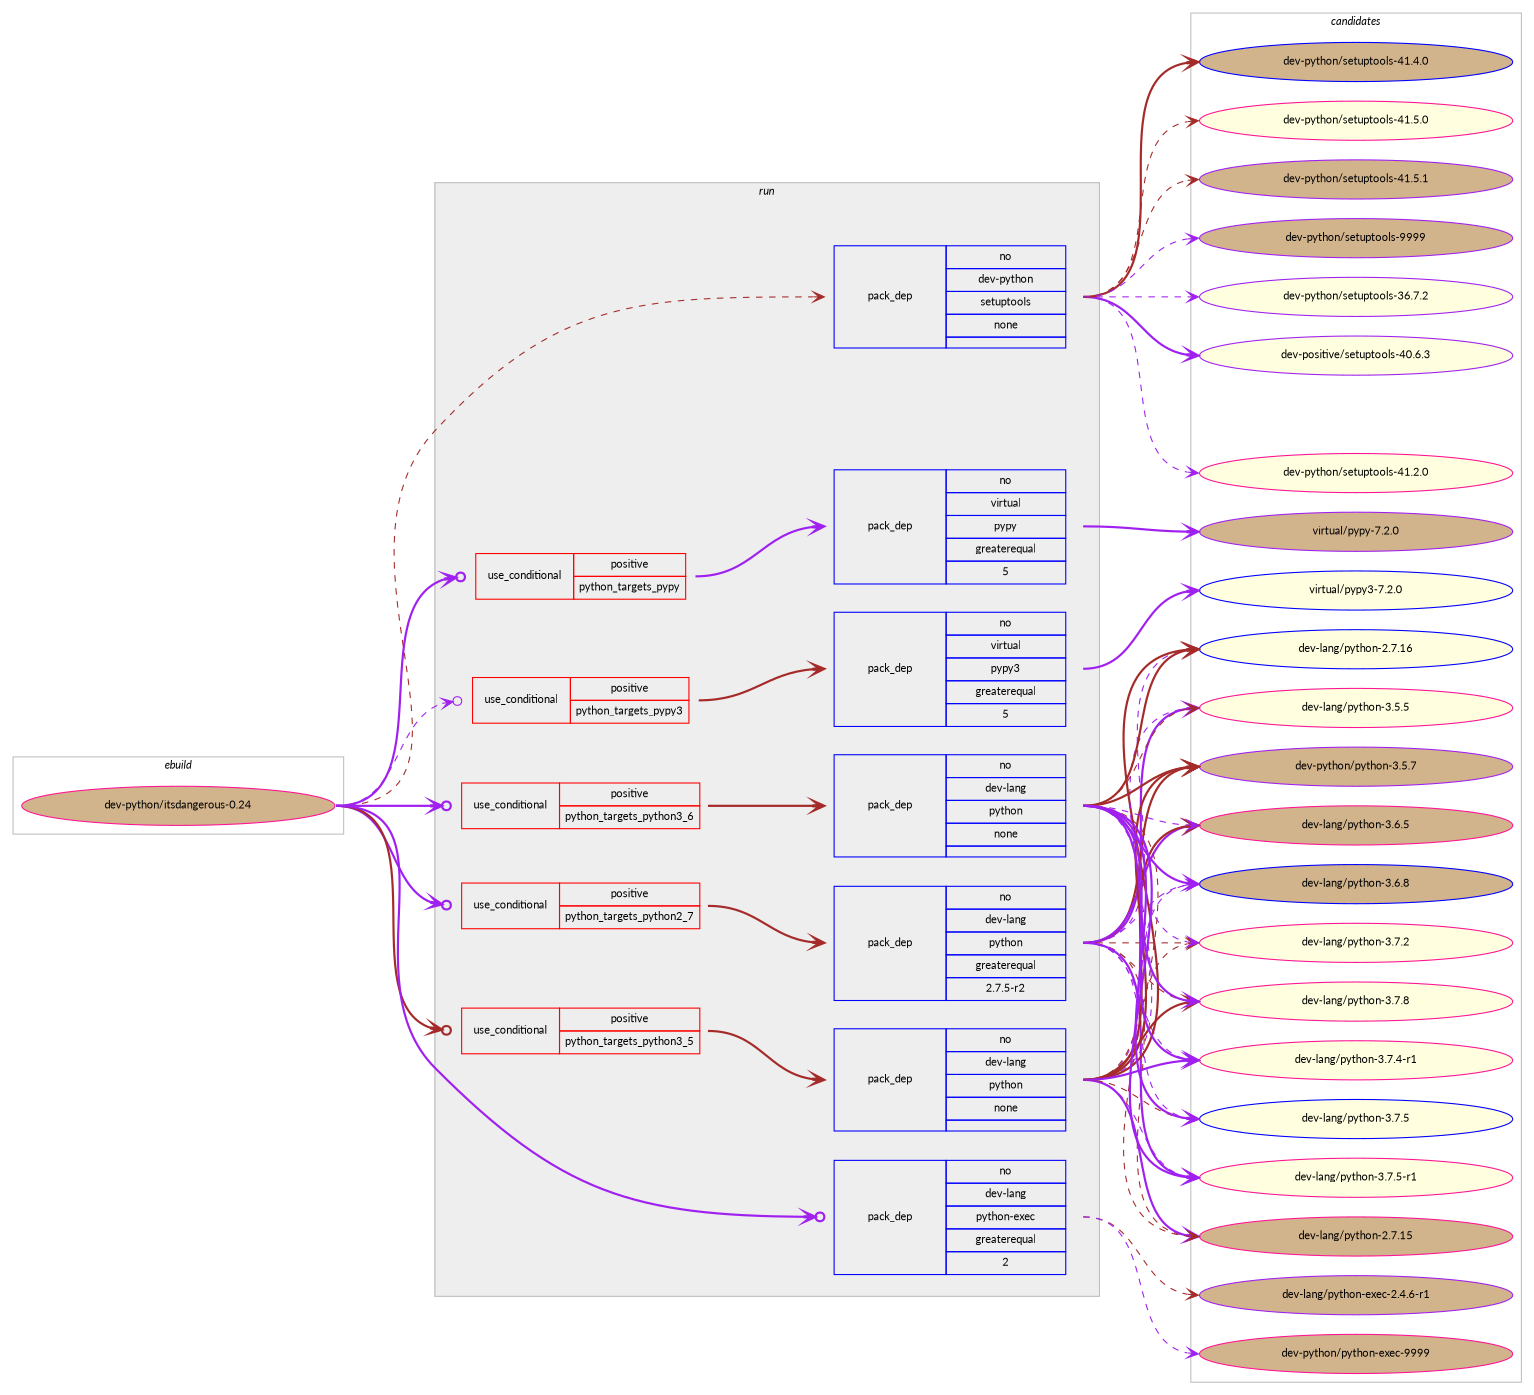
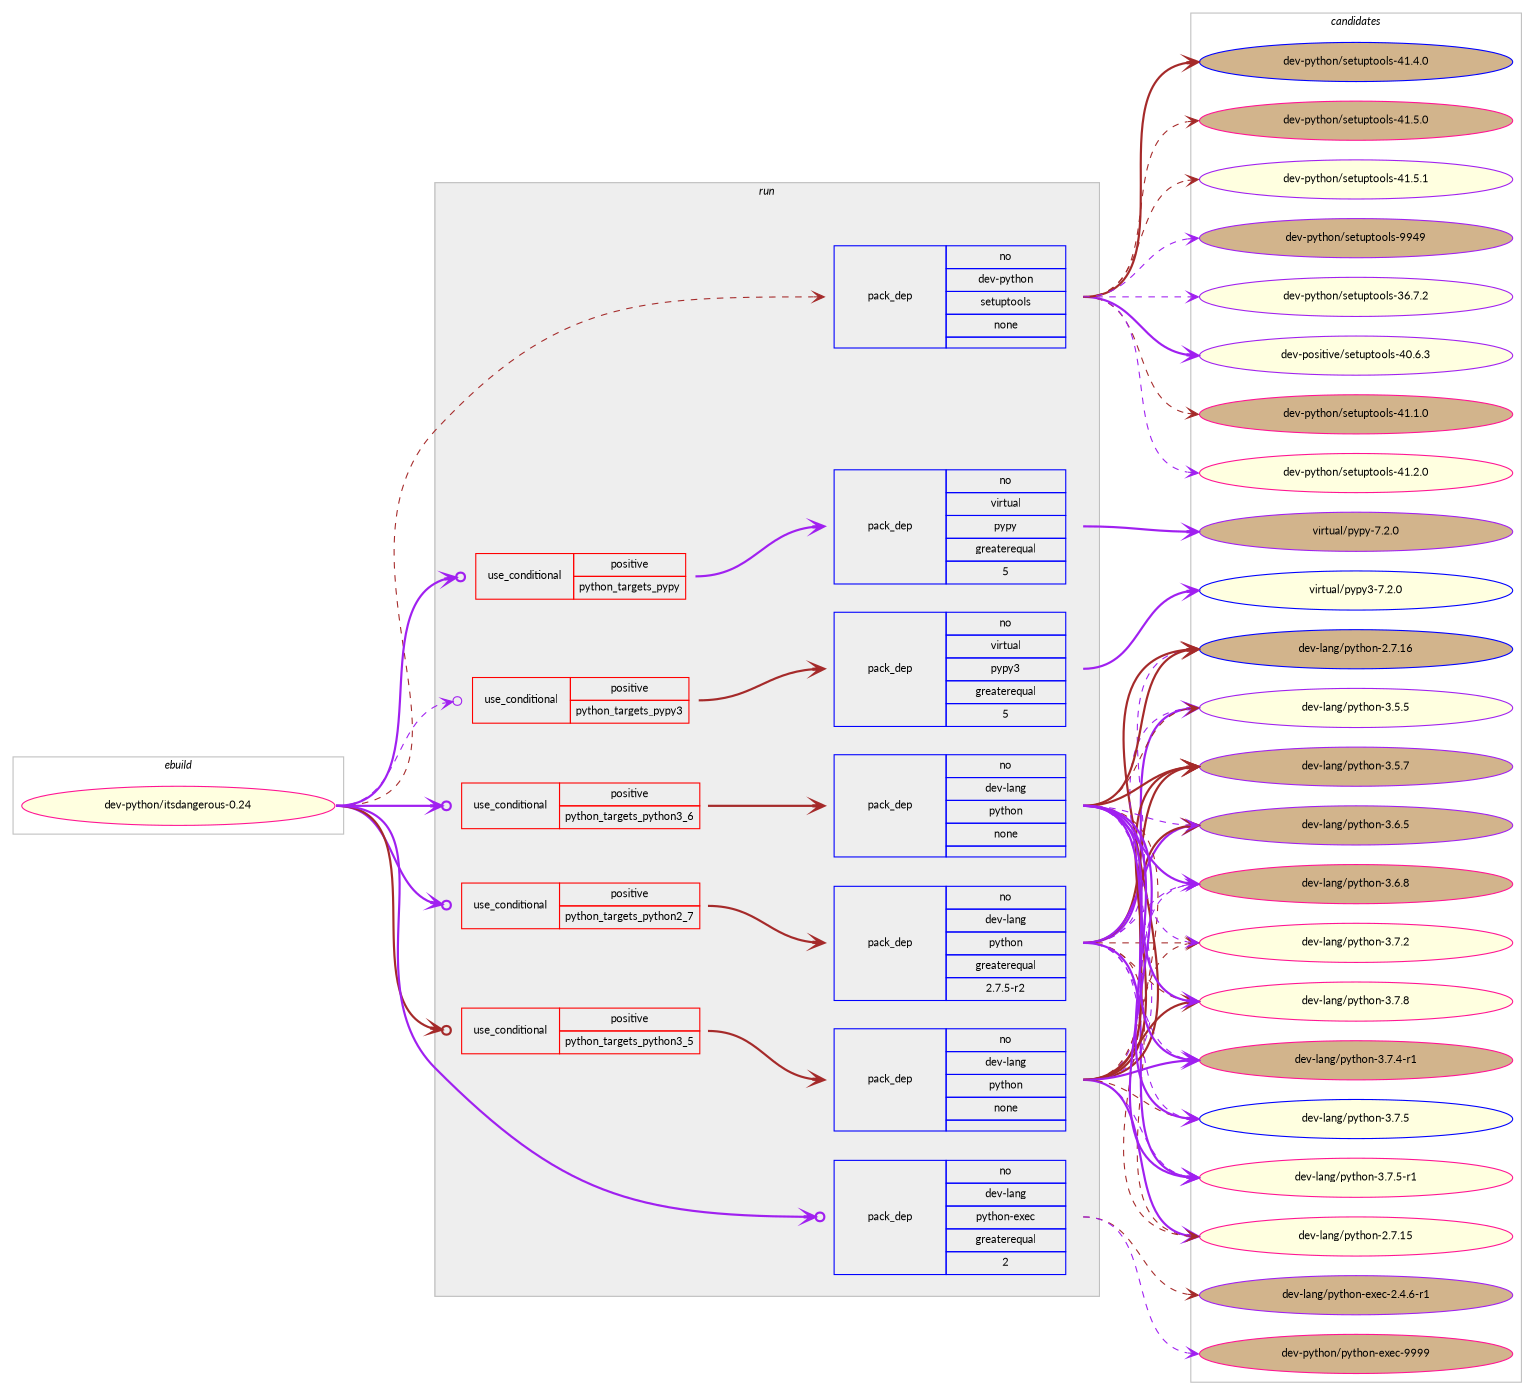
(1356, 121) -> (1356, 121)
(1356, 179) -> (1356, 179)
(1356, 238) -> (1356, 238)
none -> (1356, 414)
(1356, 649) -> (1356, 649)
(1356, 708) -> (1356, 708)
(1356, 767) -> (1356, 767)
(178, 806) -> (178, 806)
(1356, 825) -> (1356, 825)
(1356, 884) -> (1356, 884)
(1356, 1060) -> (1356, 1060)
(1356, 1236) -> (1356, 1236)
